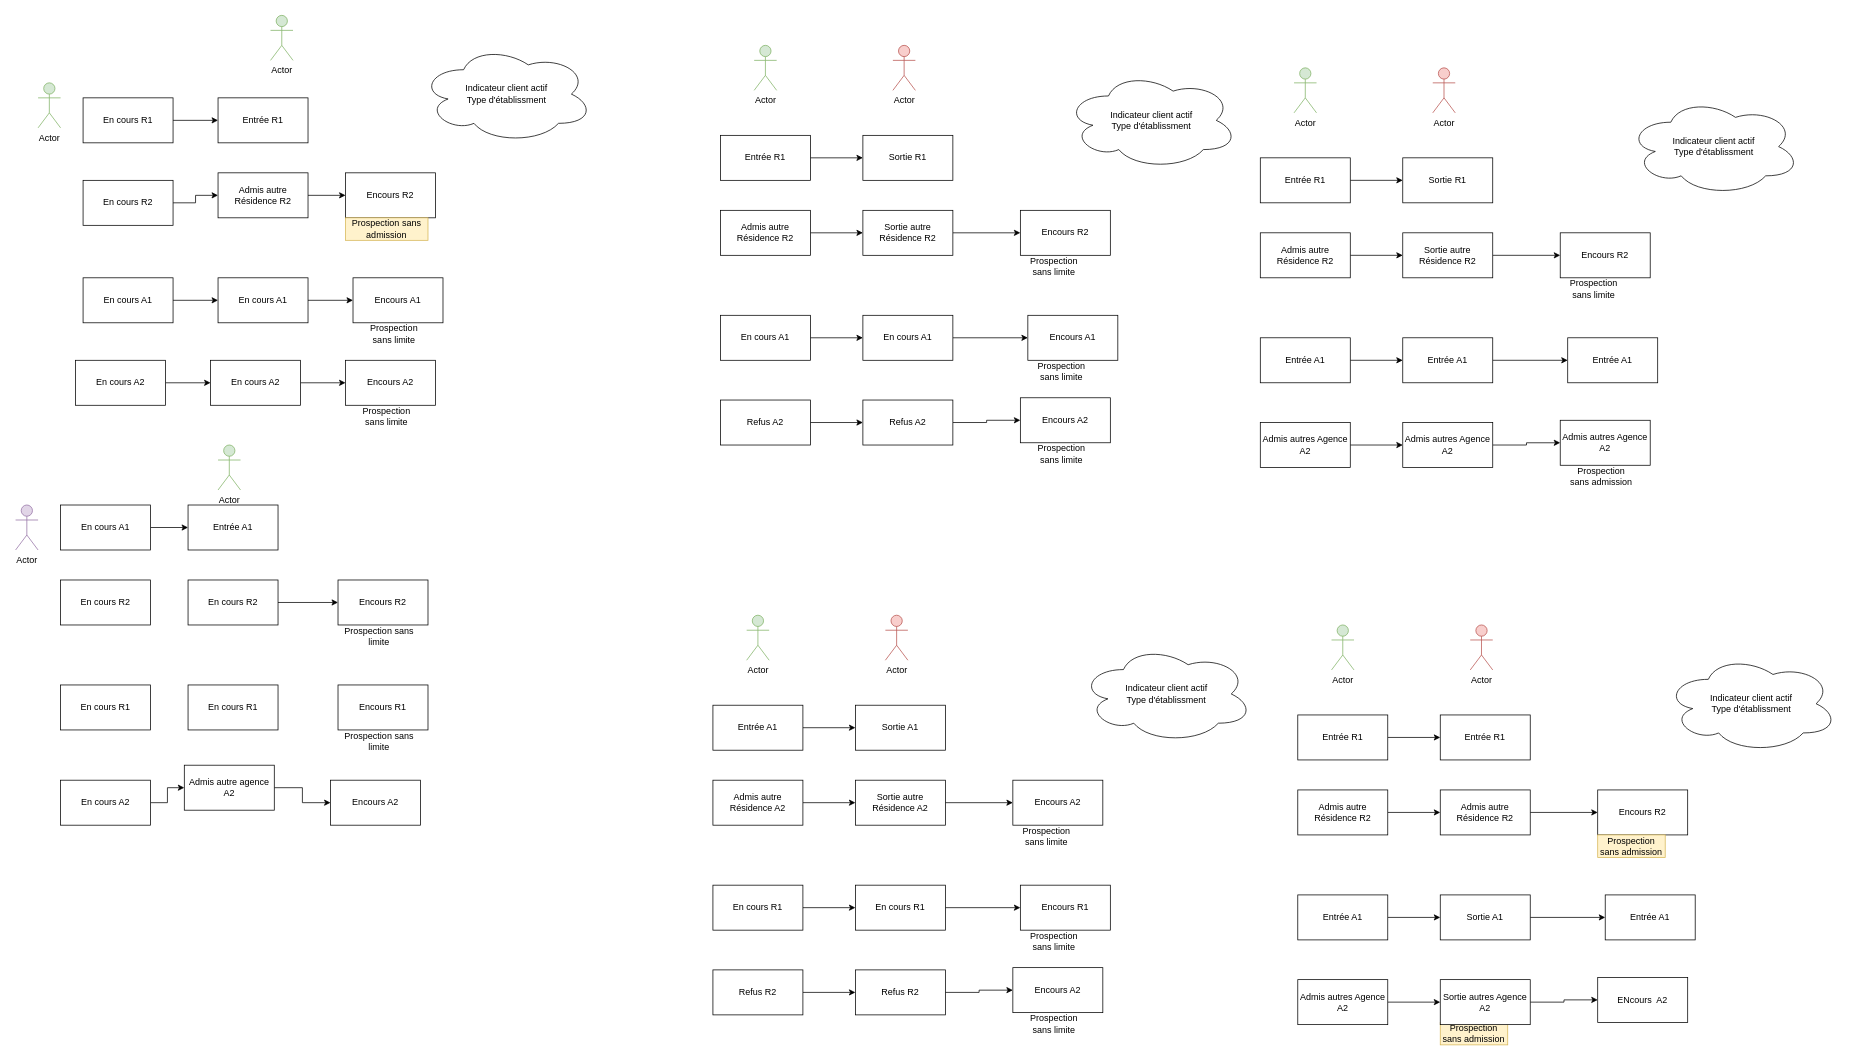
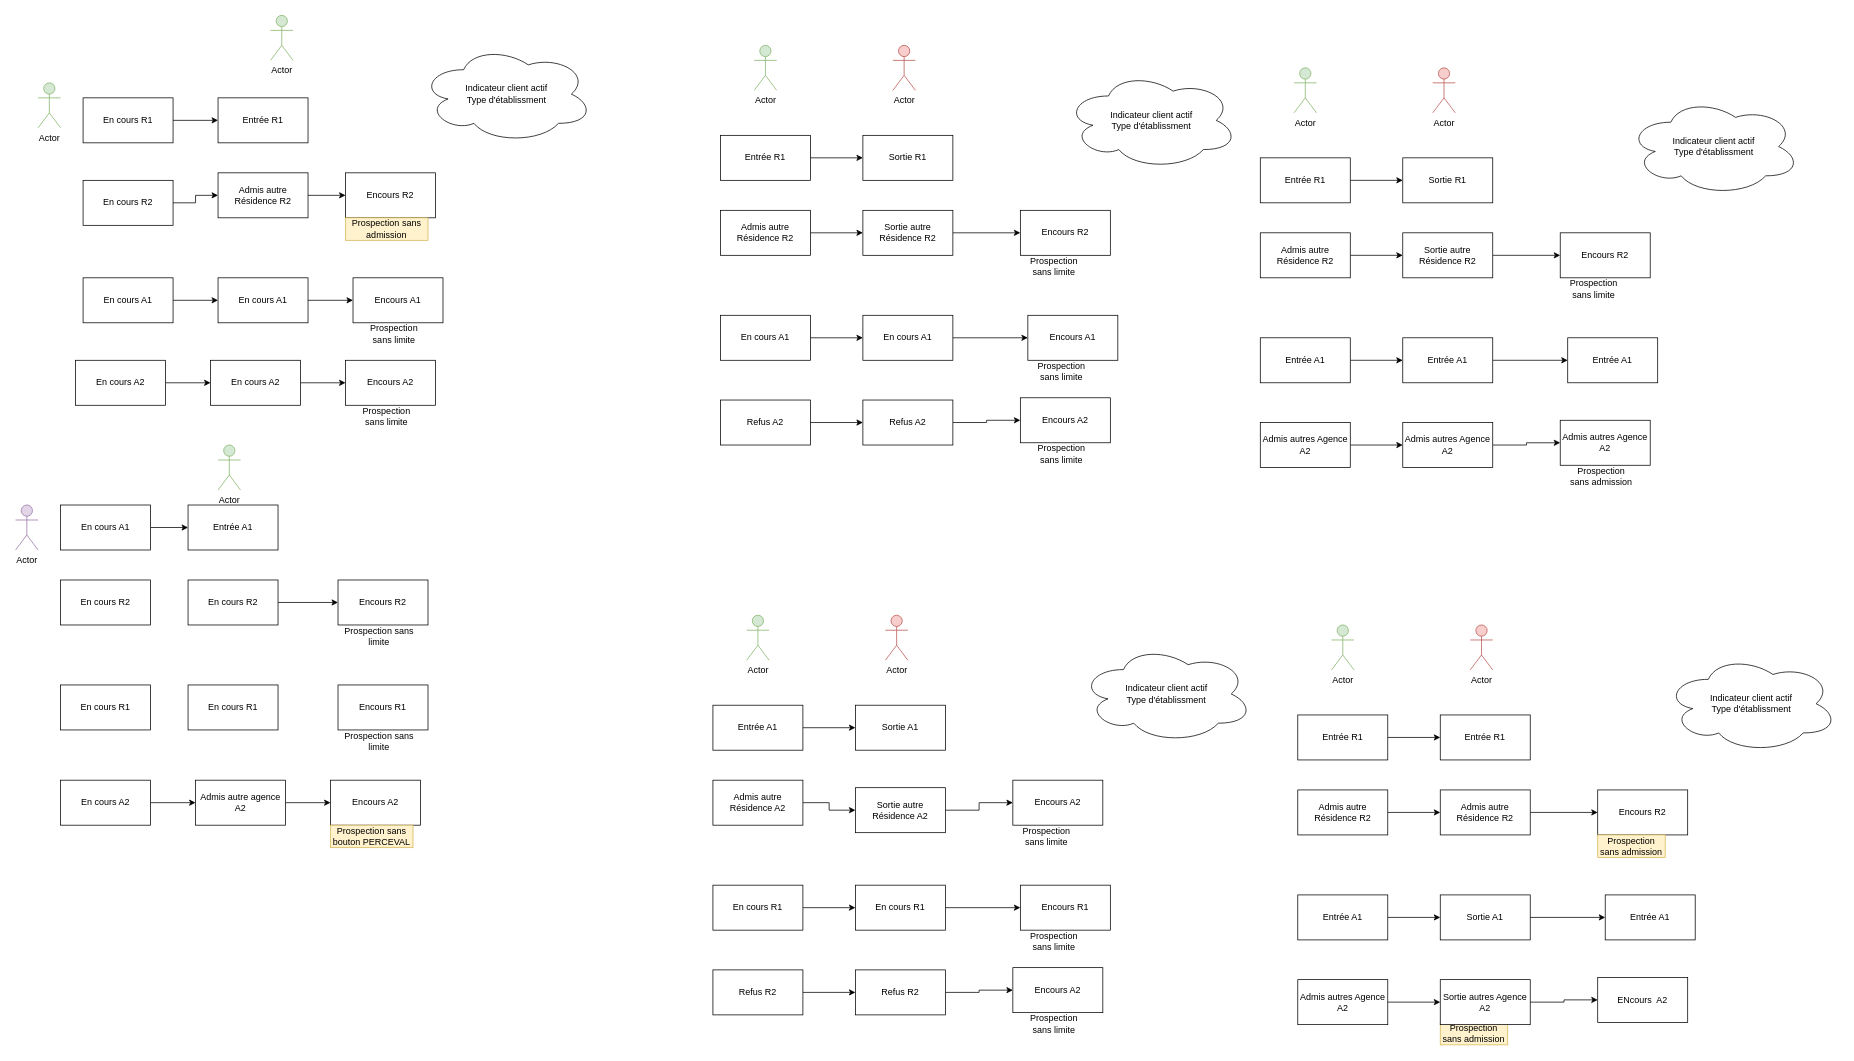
(229, 788) -> (240, 803)
(900, 803) -> (900, 810)
none -> (372, 837)
